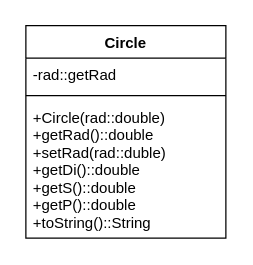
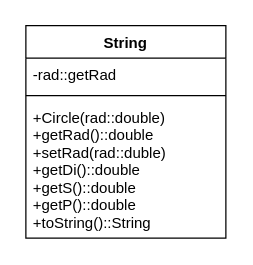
(125, 43) -> (125, 43)
